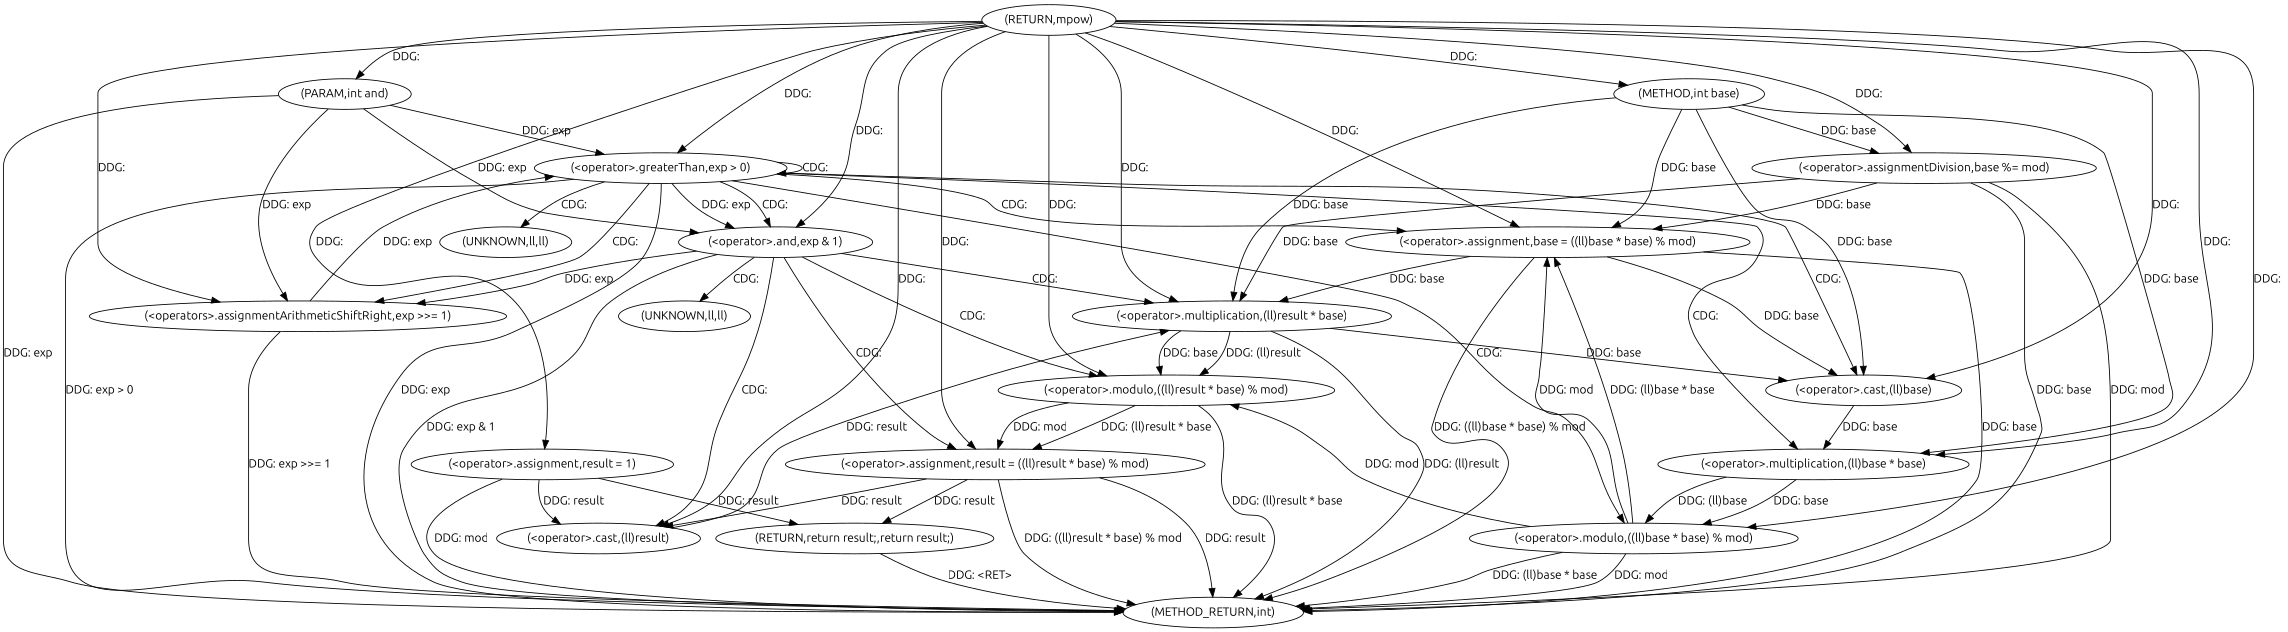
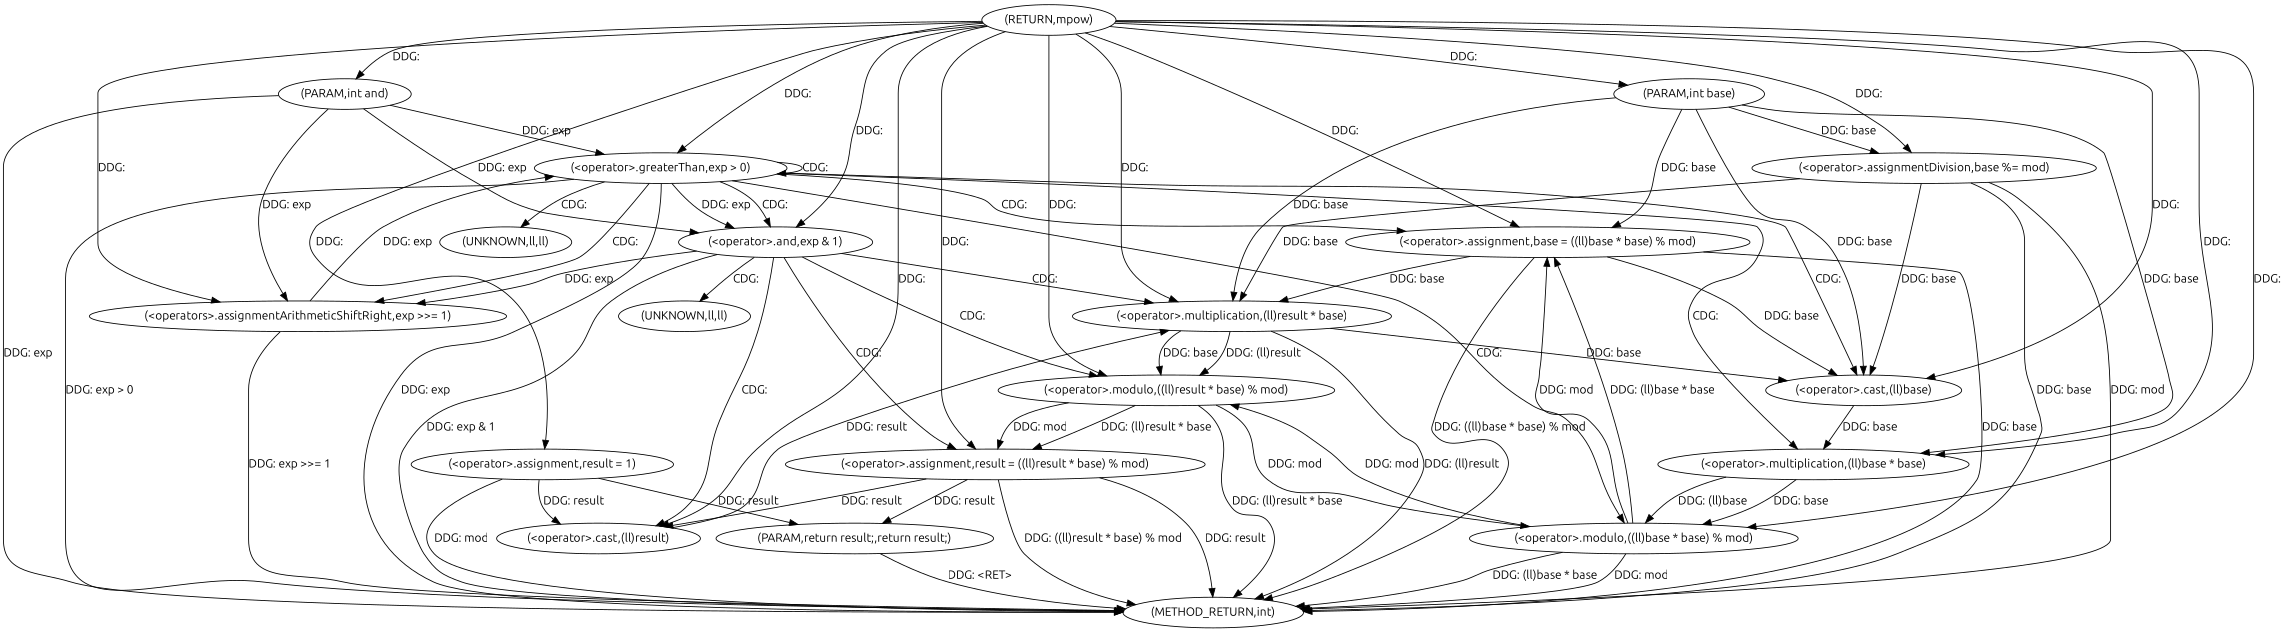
(1689, 94) -> (1689, 94)
(1770, 210) -> (1900, 276)
none -> (1346, 495)
(855, 538) -> (855, 538)
